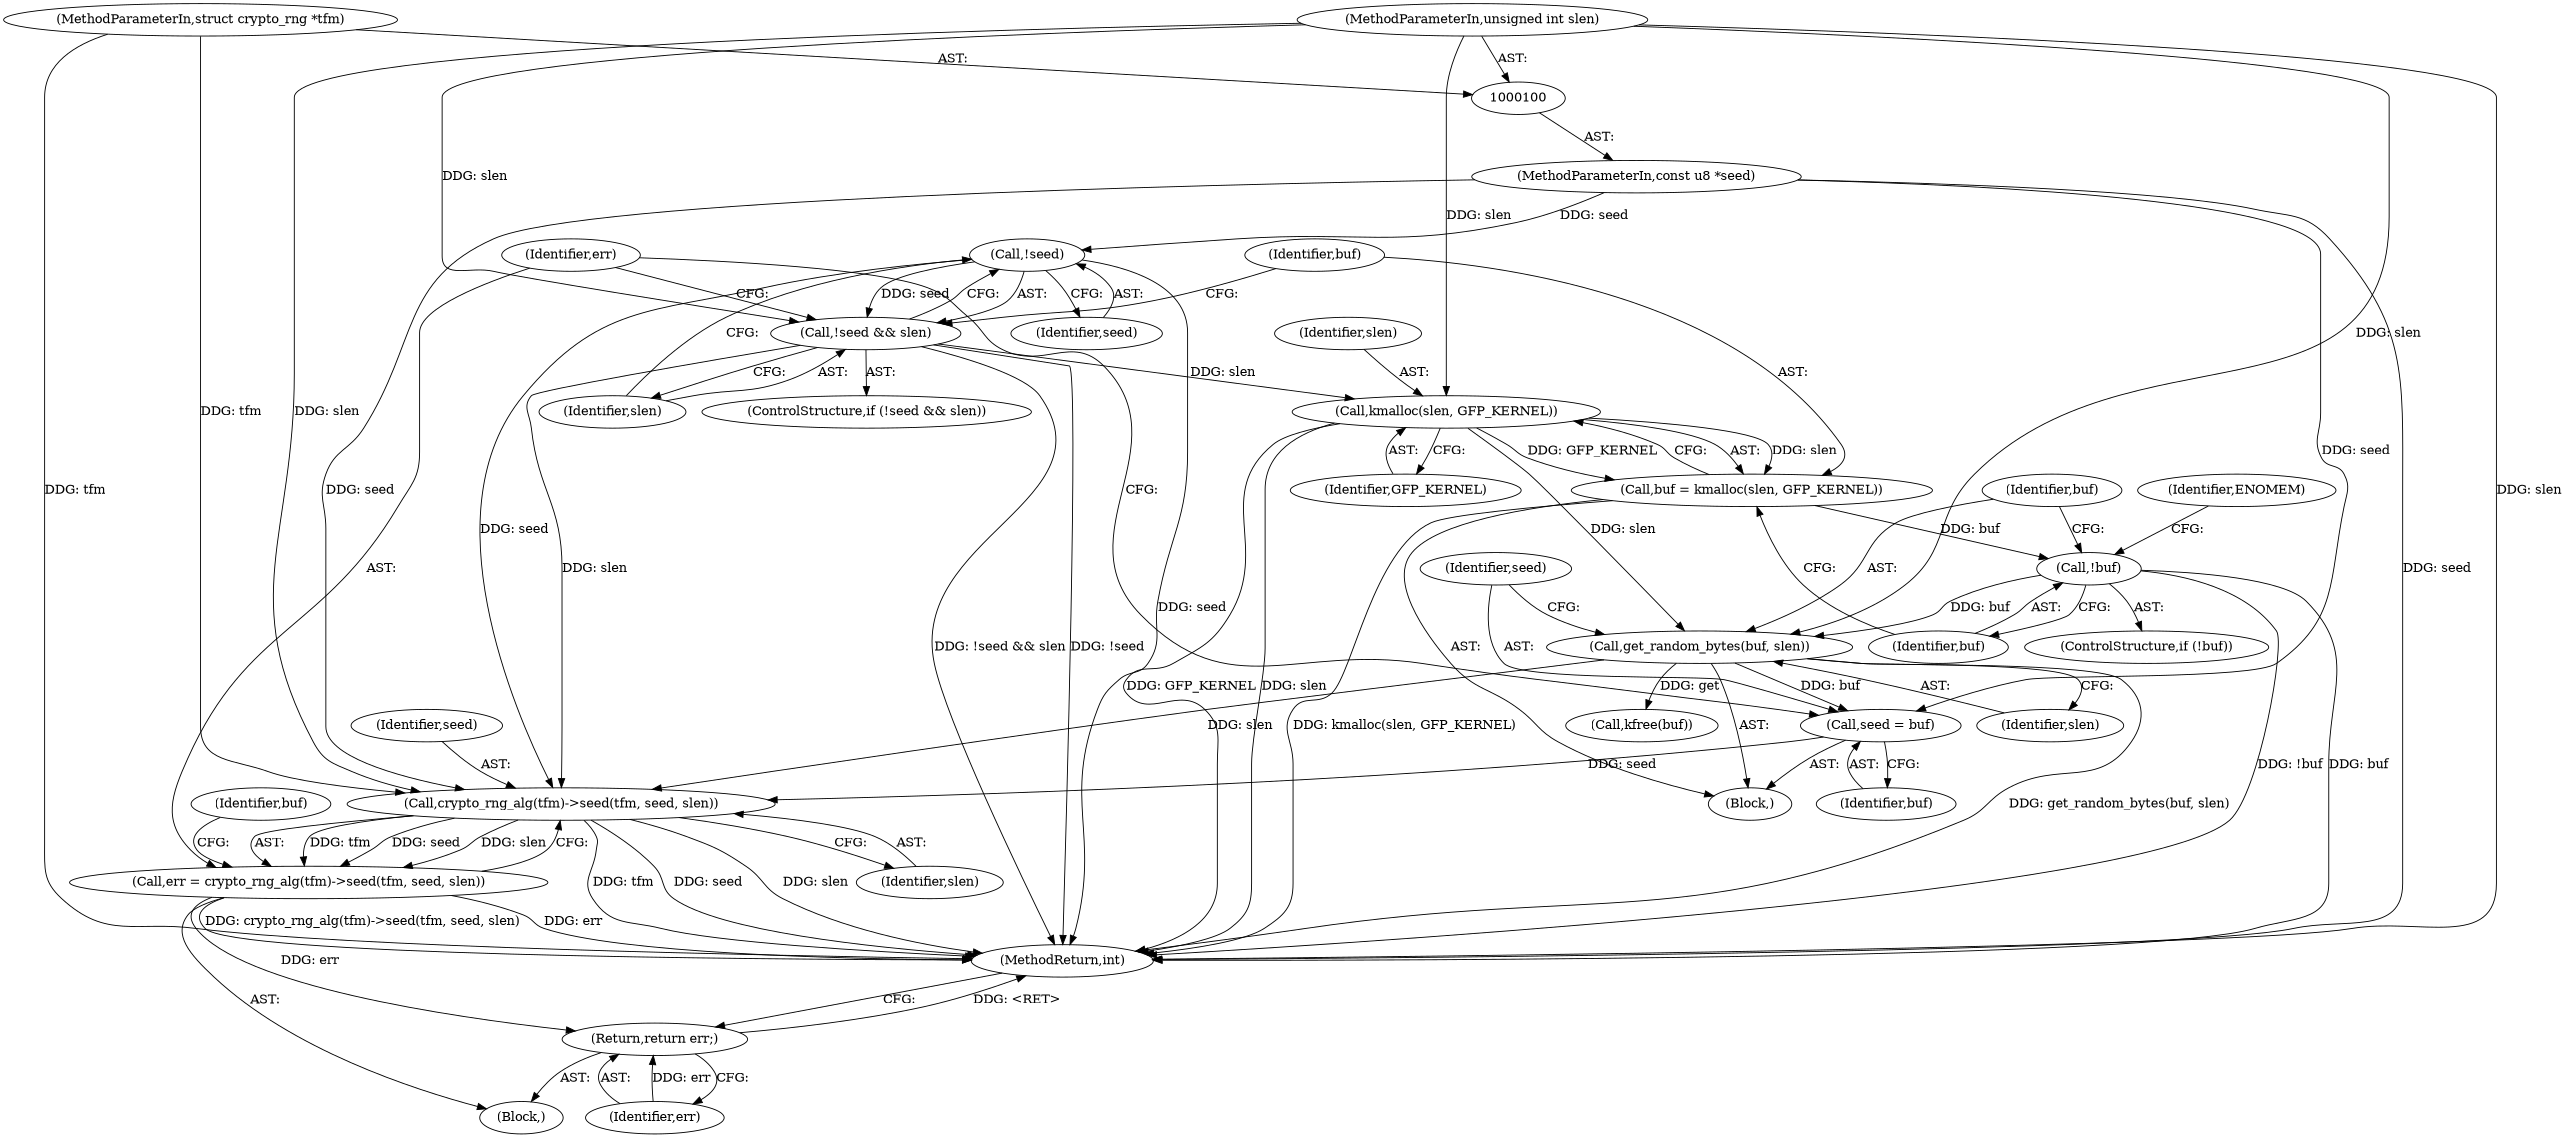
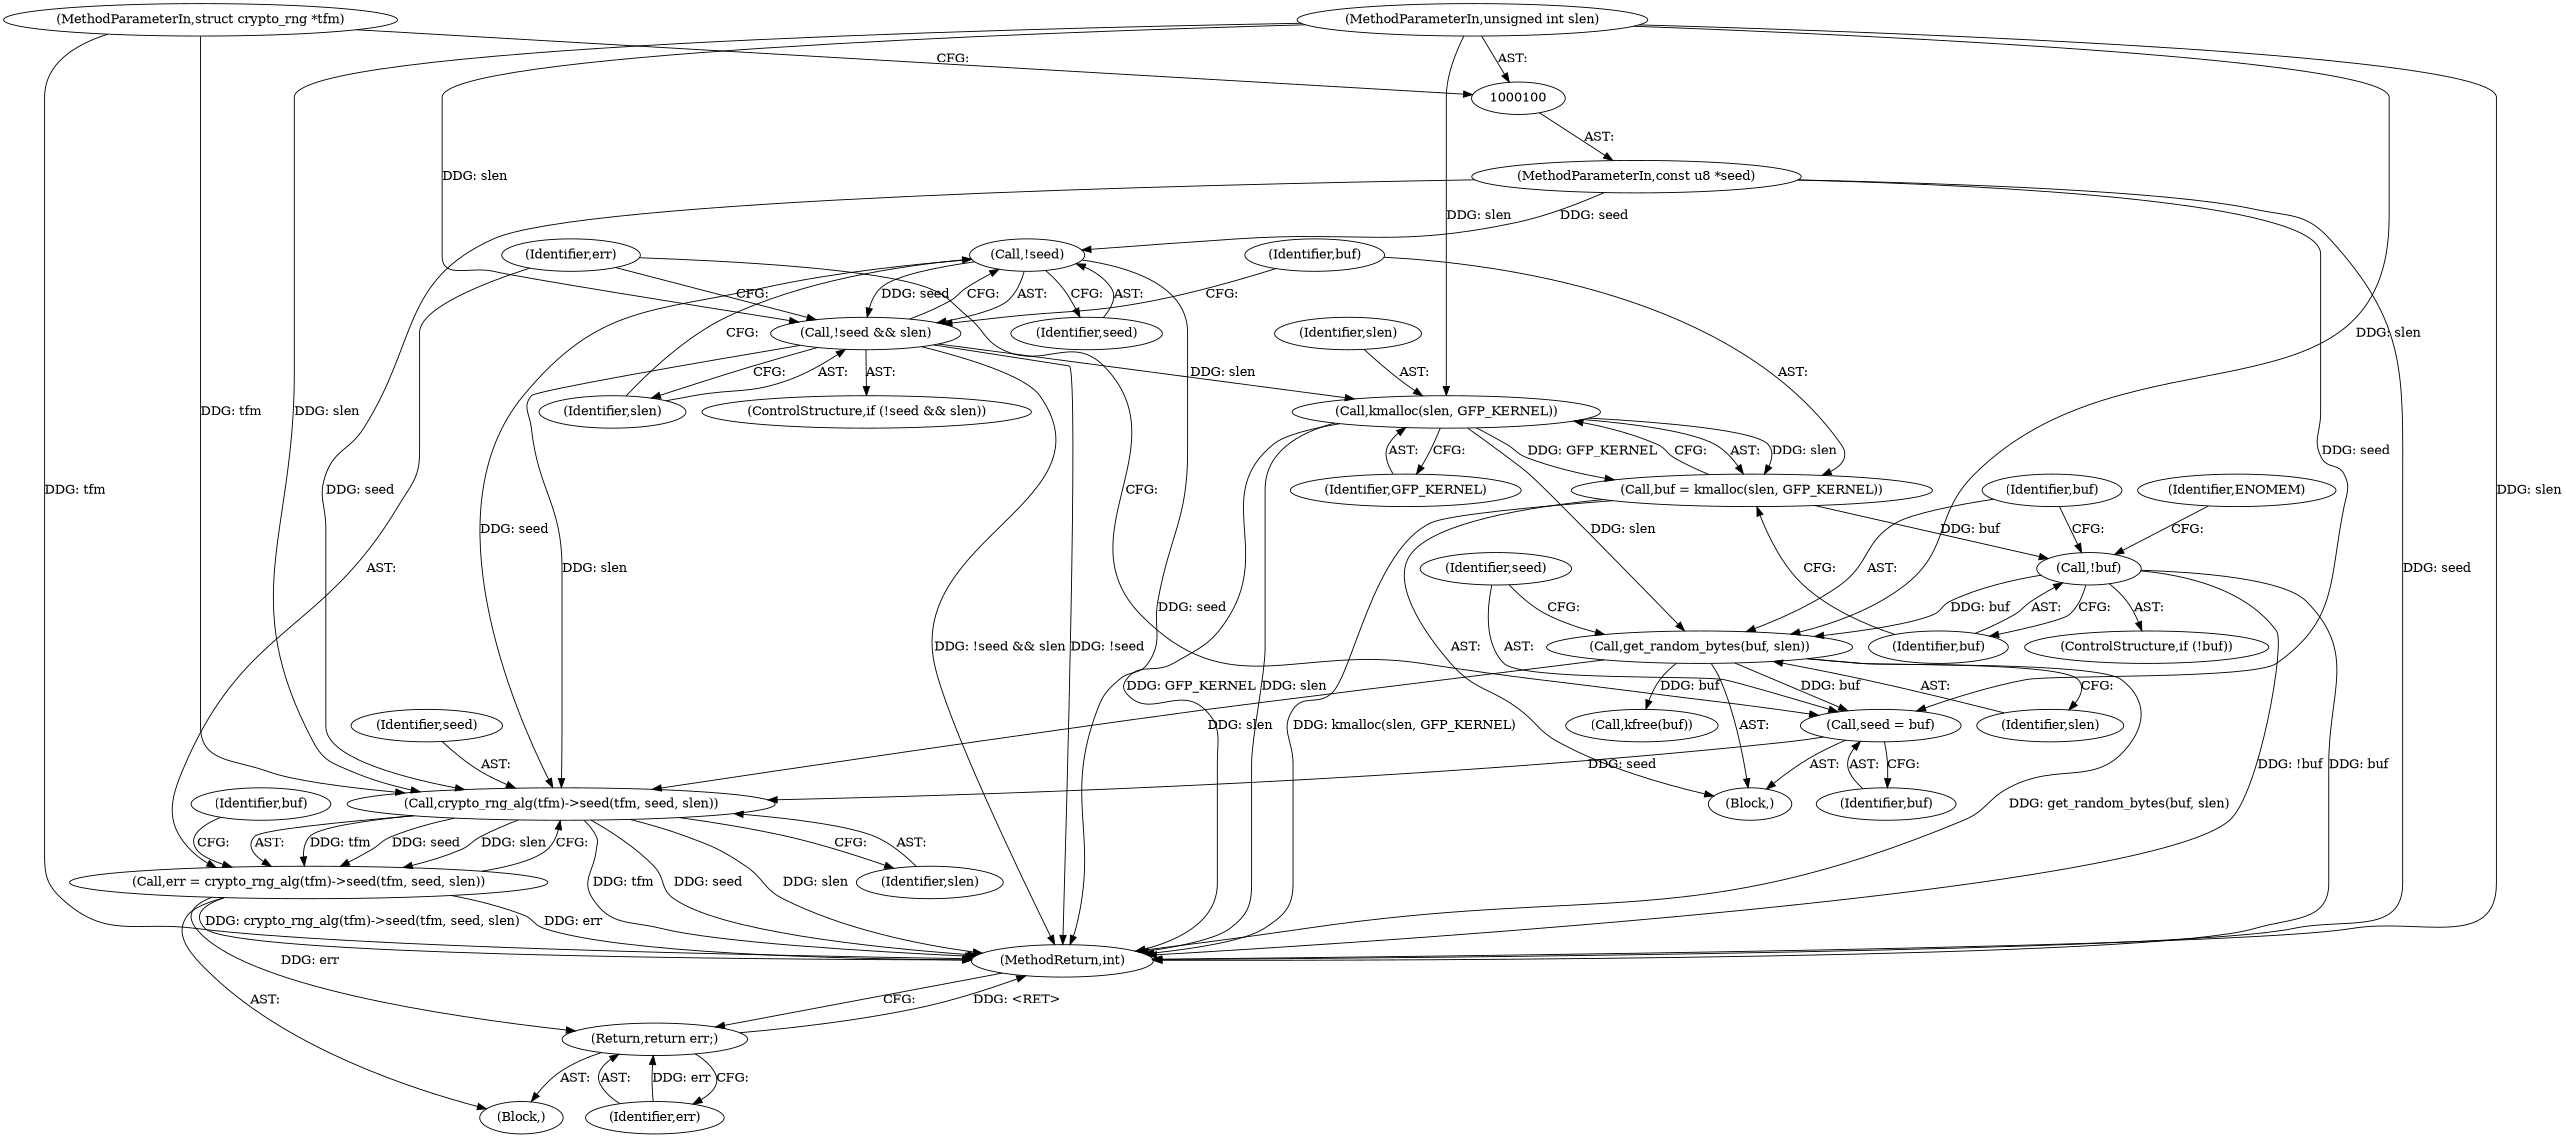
(955, 59) -> (955, 59)
(1690, 686) -> (1690, 686)
